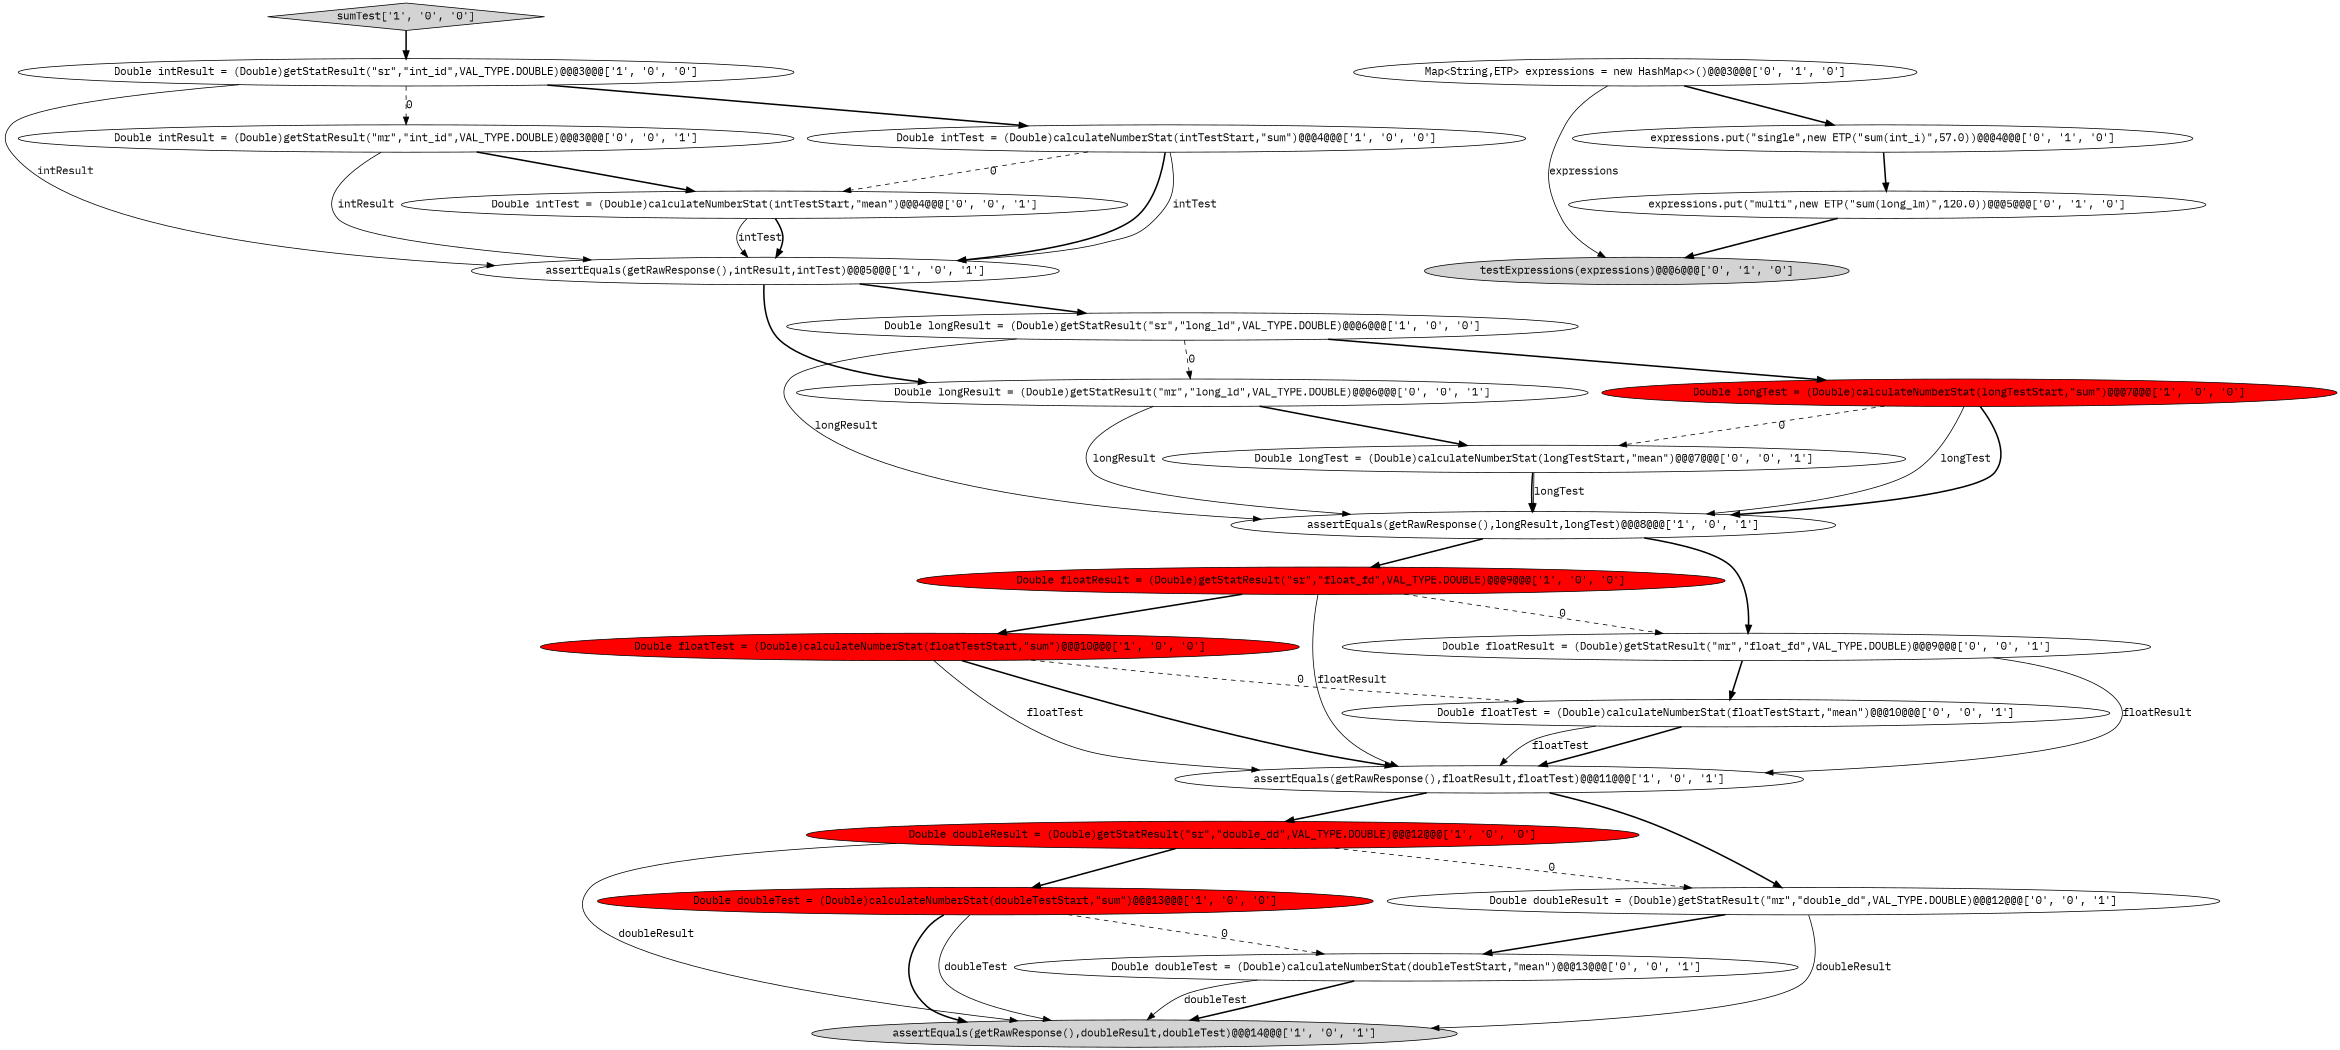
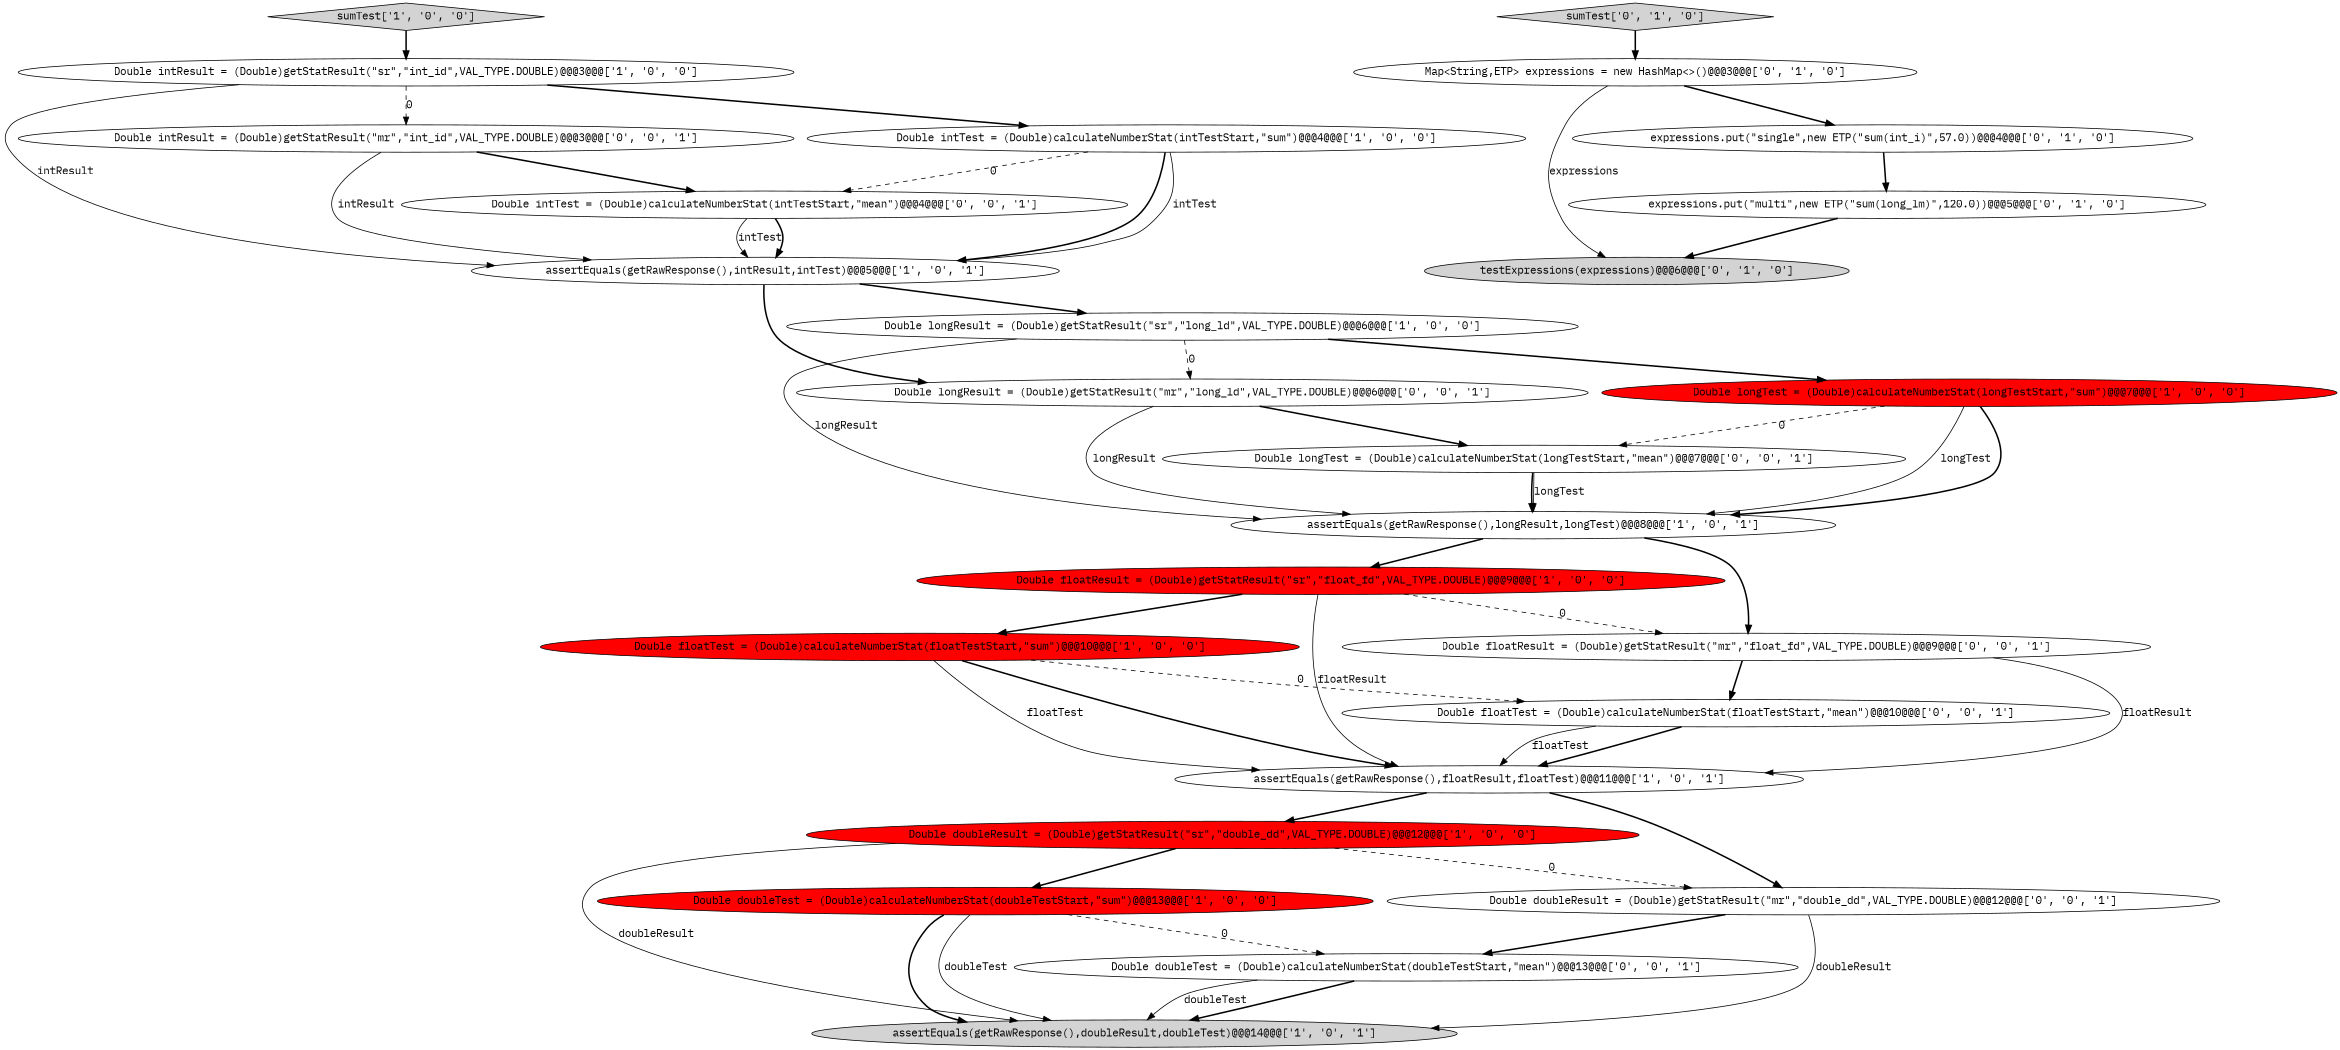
none -> (1635, 17)
